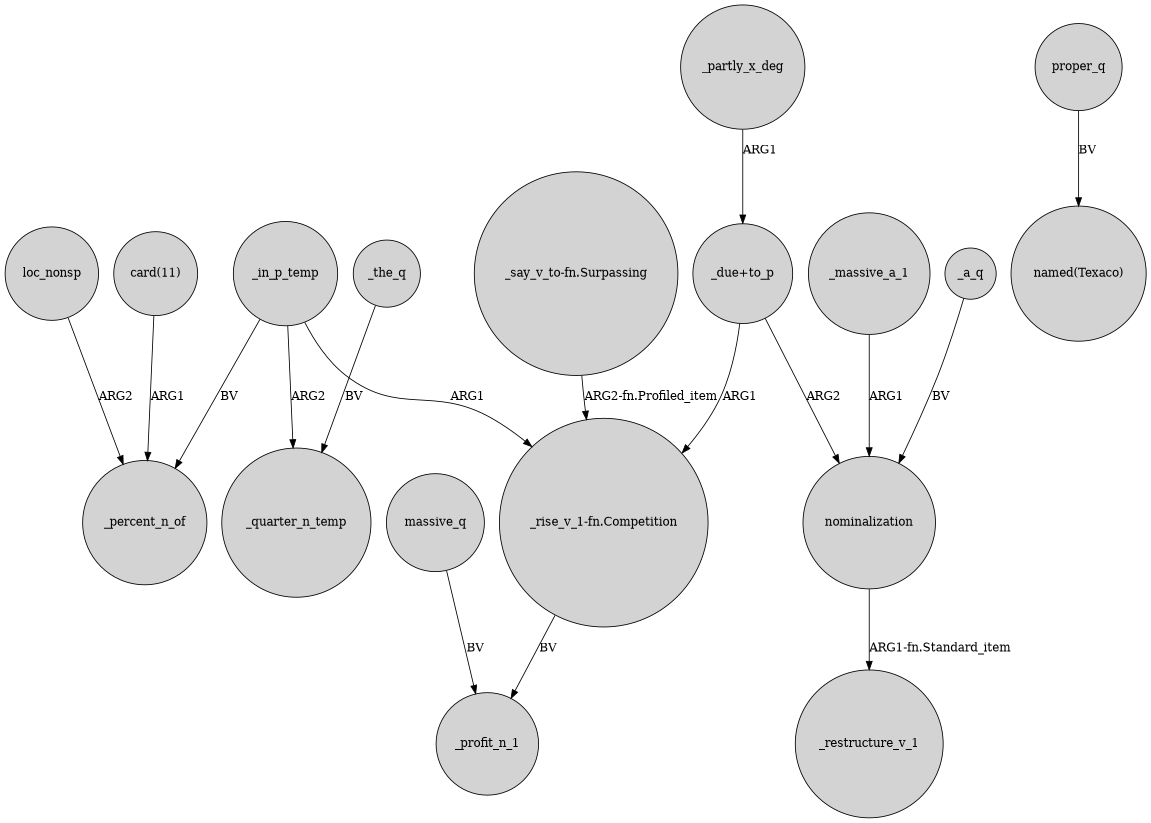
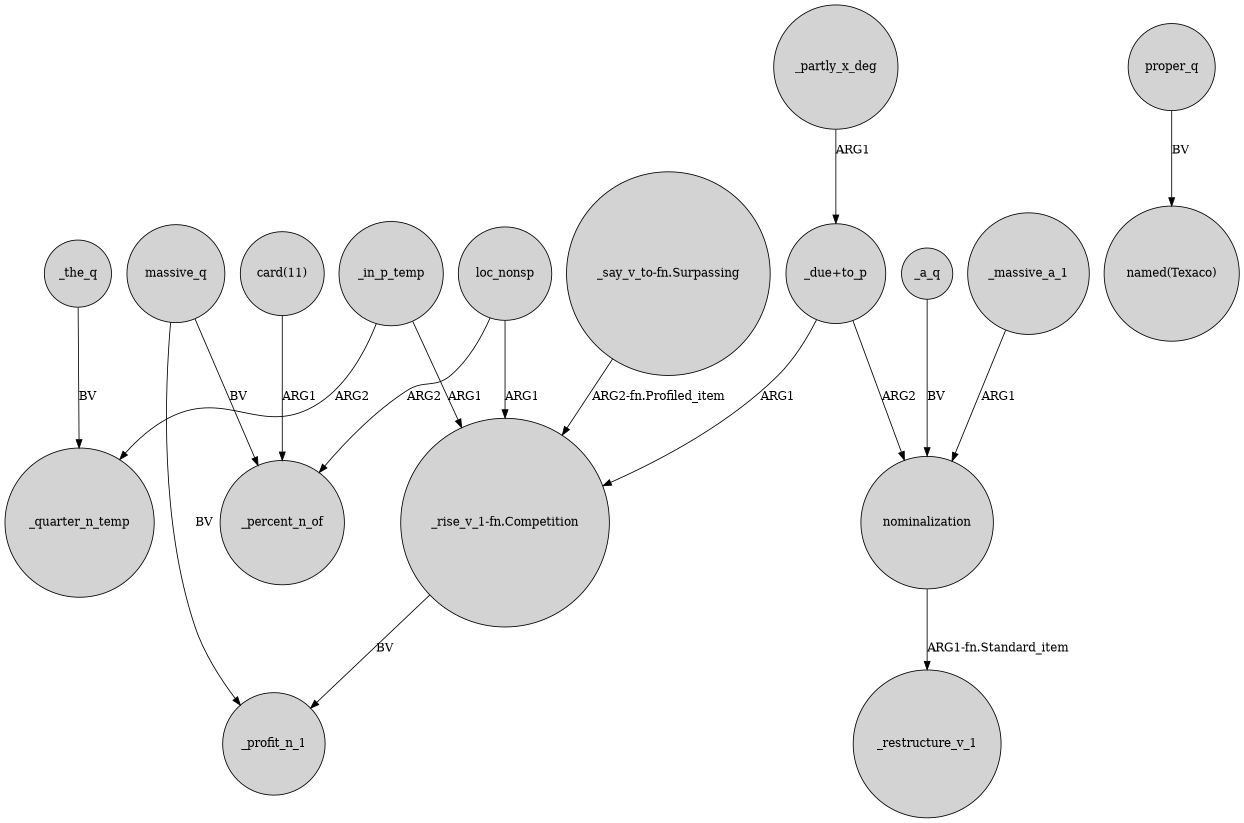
none -> (505, 365)
(220, 390) -> (225, 388)
